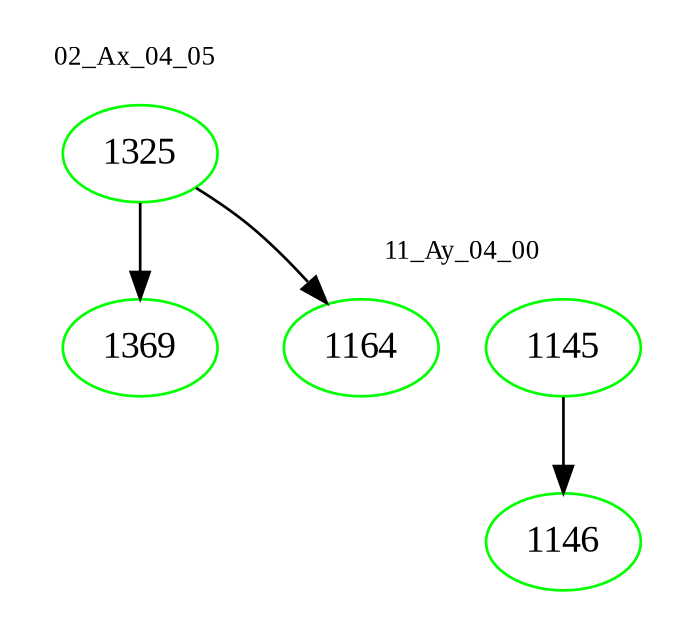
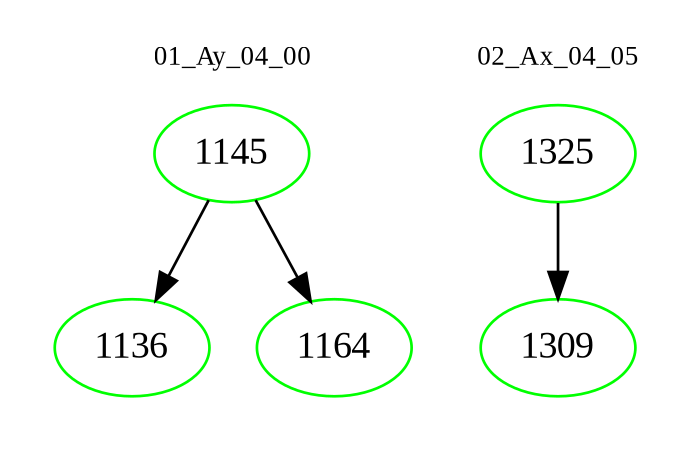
(462, 252) -> (233, 58)
(280, 253) -> (277, 239)
(140, 348) -> (558, 348)
(563, 542) -> (132, 348)
